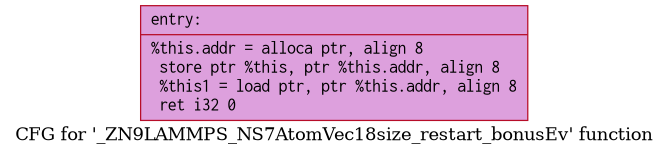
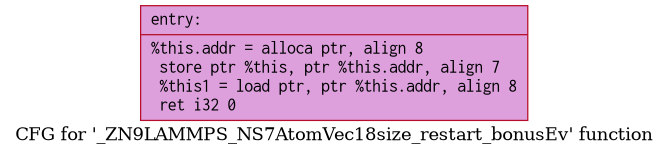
(325, 67) -> (325, 67)
